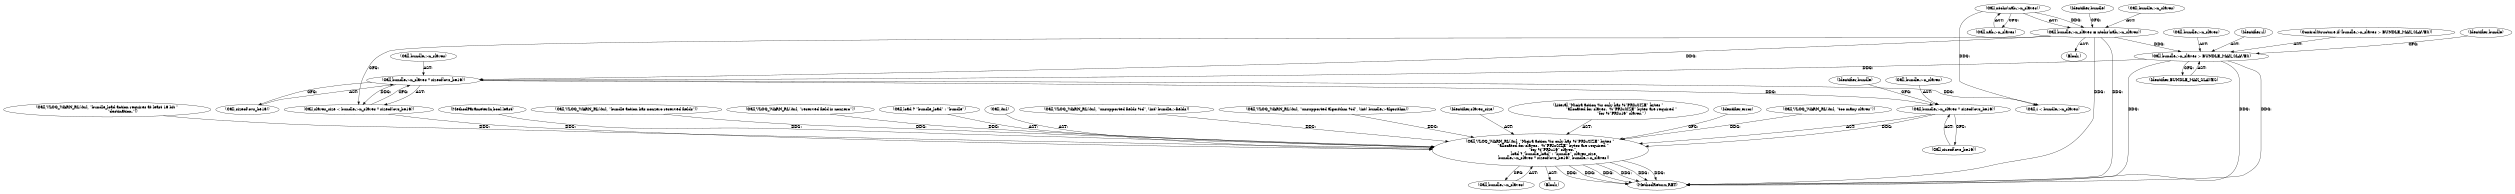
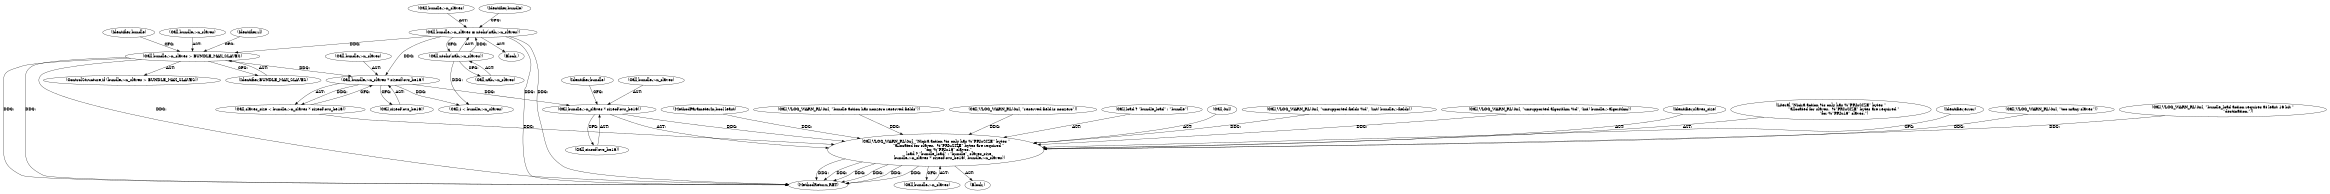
(1188, 39) -> (448, 42)
(2236, 44) -> (230, 44)
(2285, 44) -> (164, 68)
